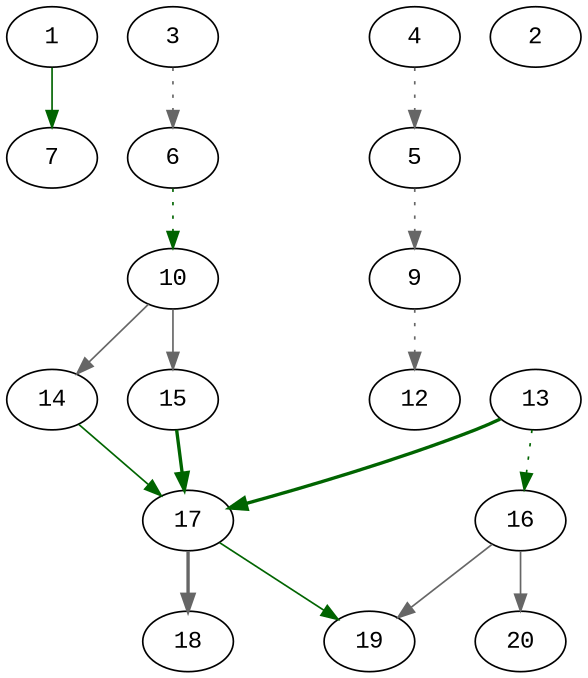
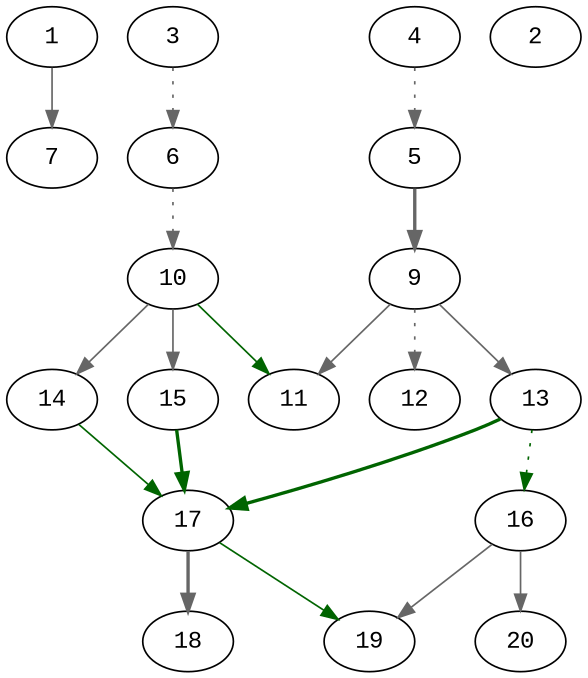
(52, 89) -> (52, 89)
(173, 210) -> (173, 210)
(415, 210) -> (415, 210)
none -> (469, 333)
none -> (294, 400)
